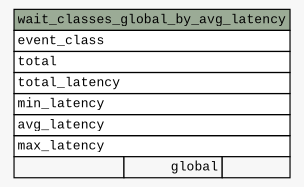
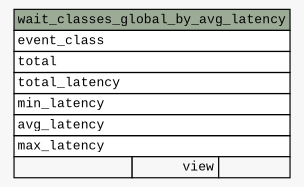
(195, 167) -> (199, 167)
